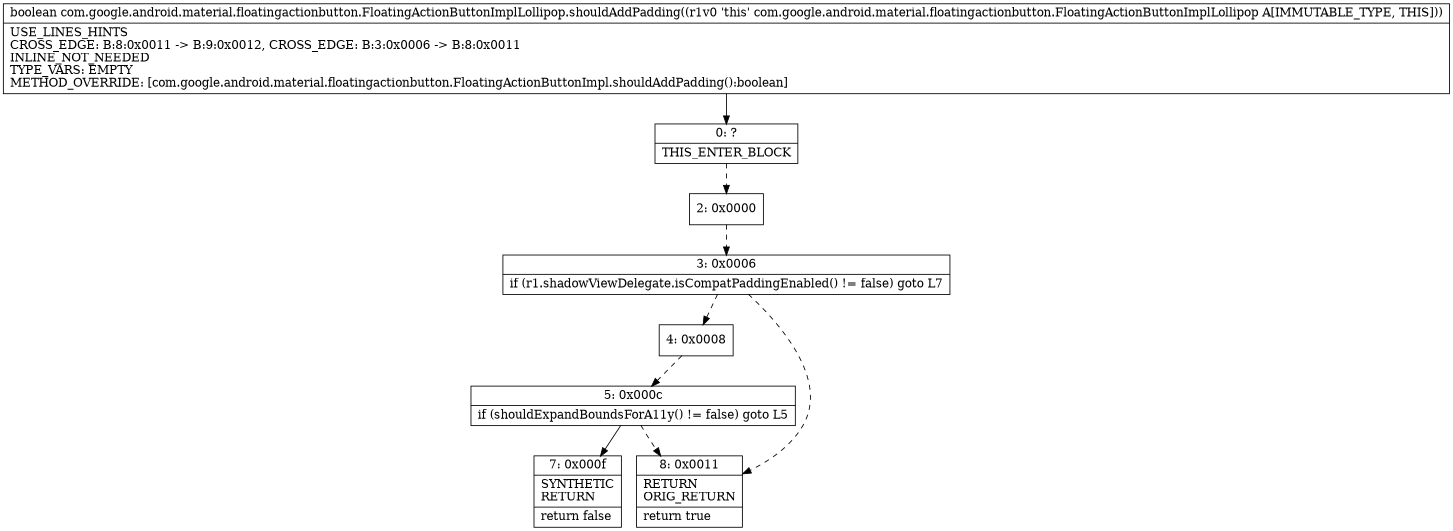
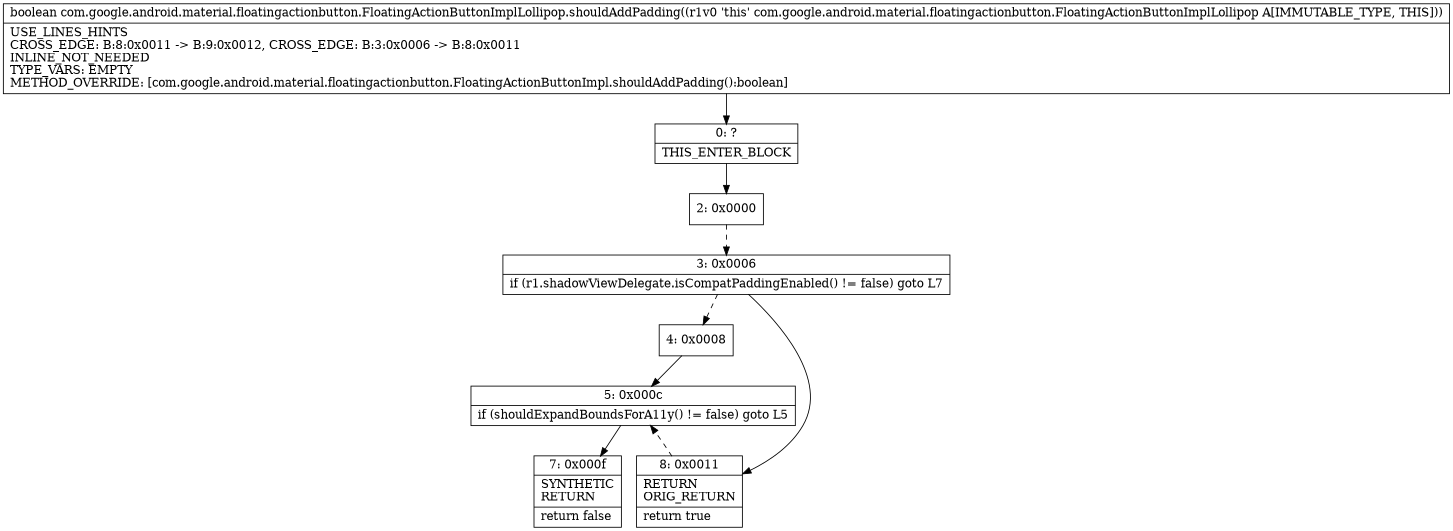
(726, 174) -> (726, 174)
(670, 368) -> (670, 368)
(809, 385) -> (809, 385)
(648, 437) -> (664, 444)
